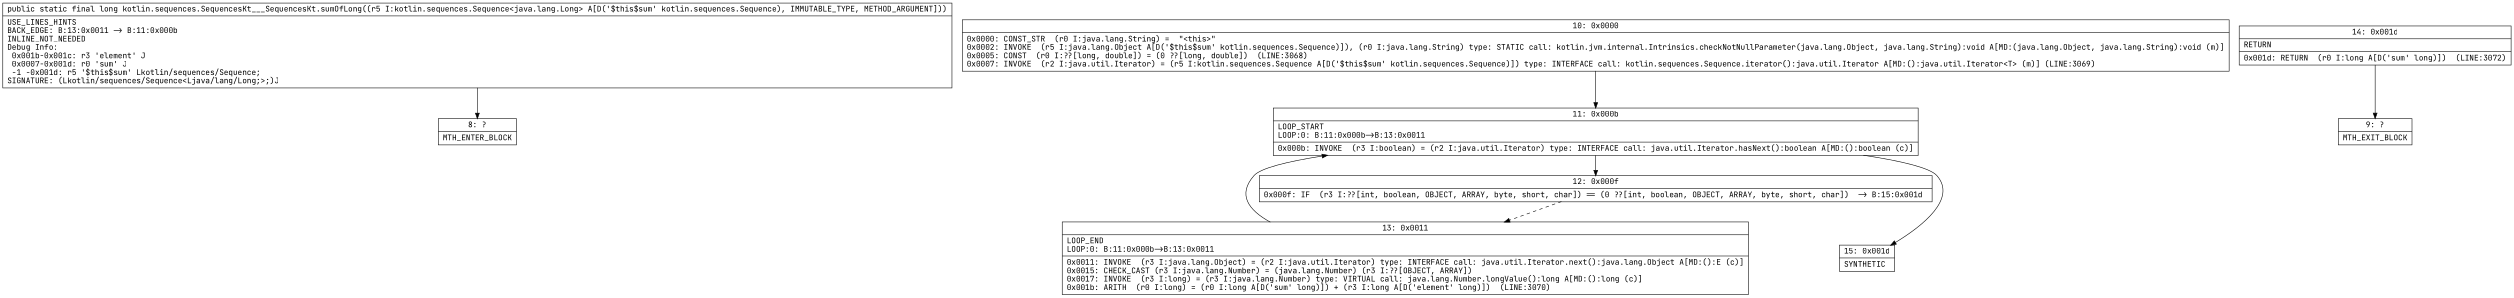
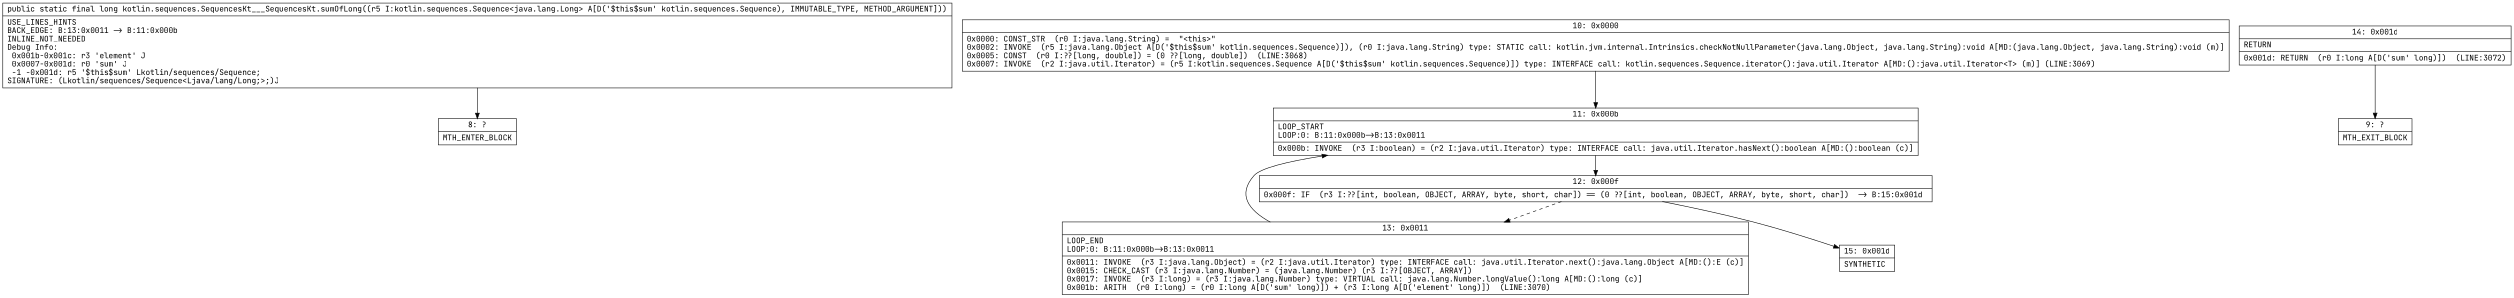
(1940, 181) -> (1749, 221)
